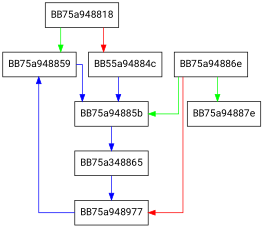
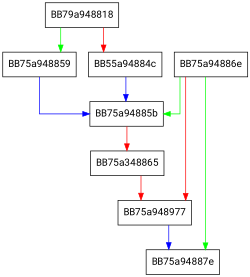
(82, 15) -> (82, 15)
(111, 135) -> (127, 135)
(39, 166) -> (169, 234)
(111, 184) -> (141, 184)
